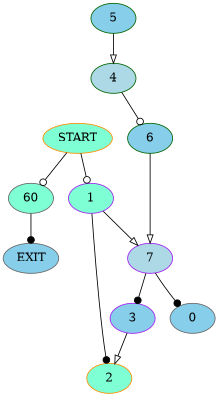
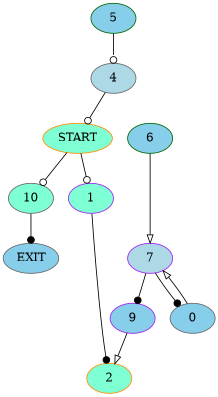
(113, 44) -> (113, 44)
(113, 78) -> (113, 78)
(130, 106) -> (98, 105)
(31, 198) -> (31, 198)
(117, 225) -> (178, 290)
(133, 318) -> (133, 318)
